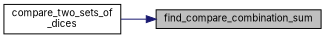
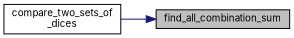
(239, 19) -> (223, 19)
